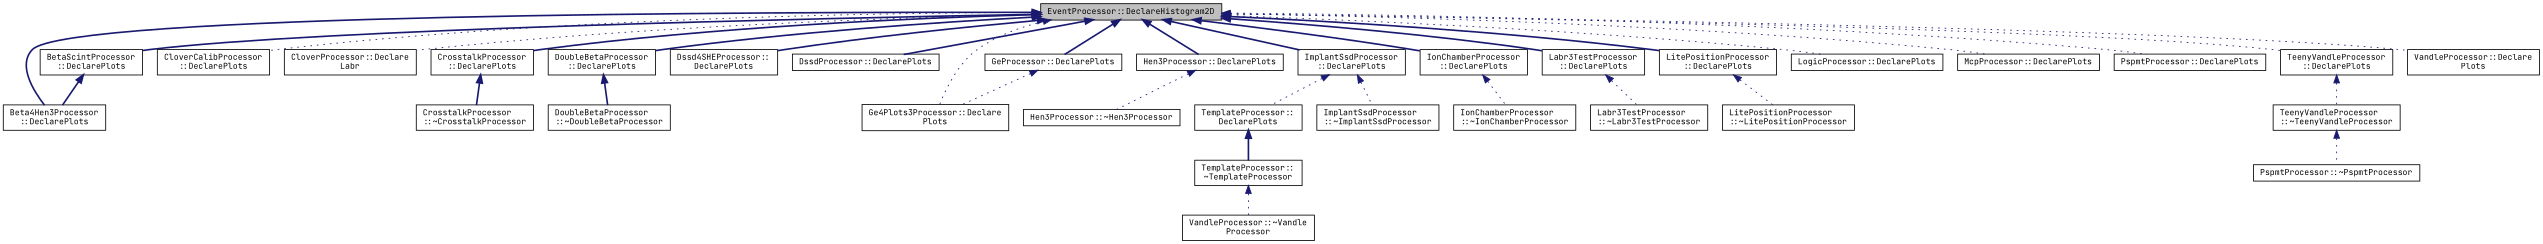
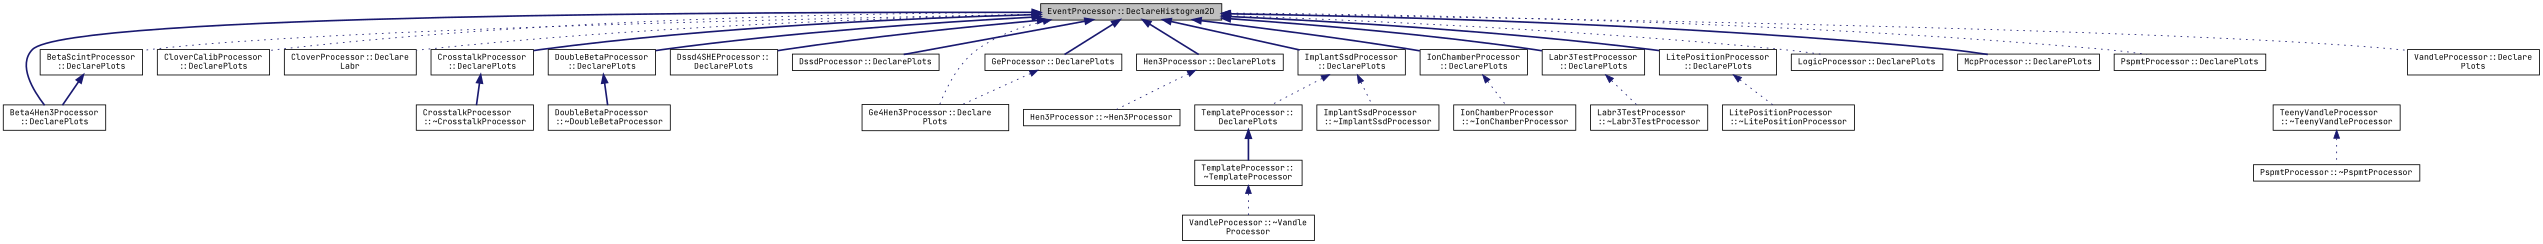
(1610, 26) -> (1610, 26)
(387, 33) -> (387, 33)
(2337, 62) -> none
(935, 118) -> (935, 118)
